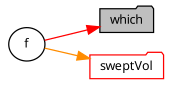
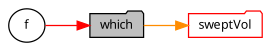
(61, 52) -> (160, 26)
